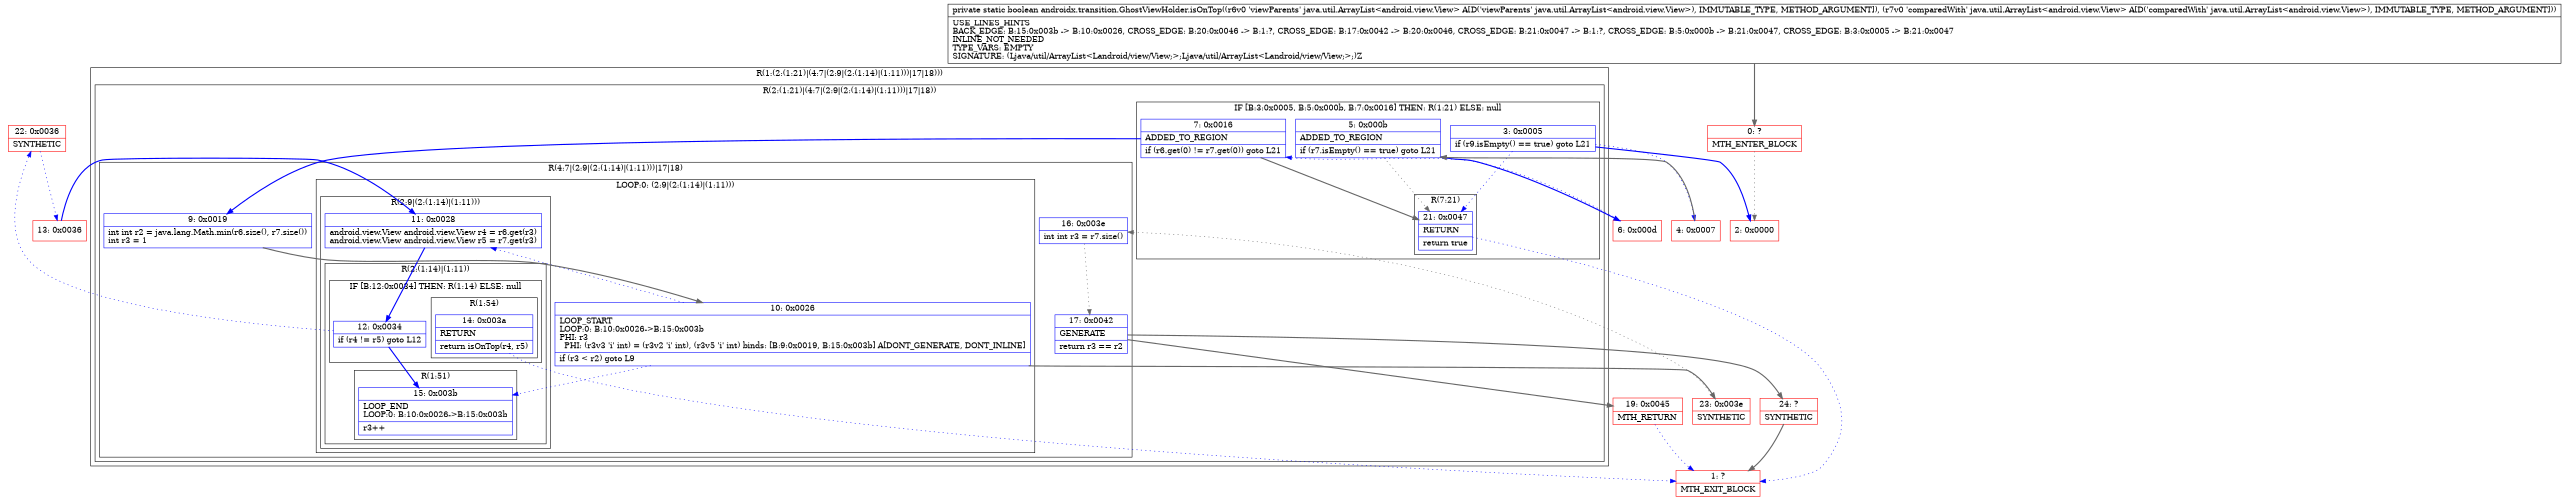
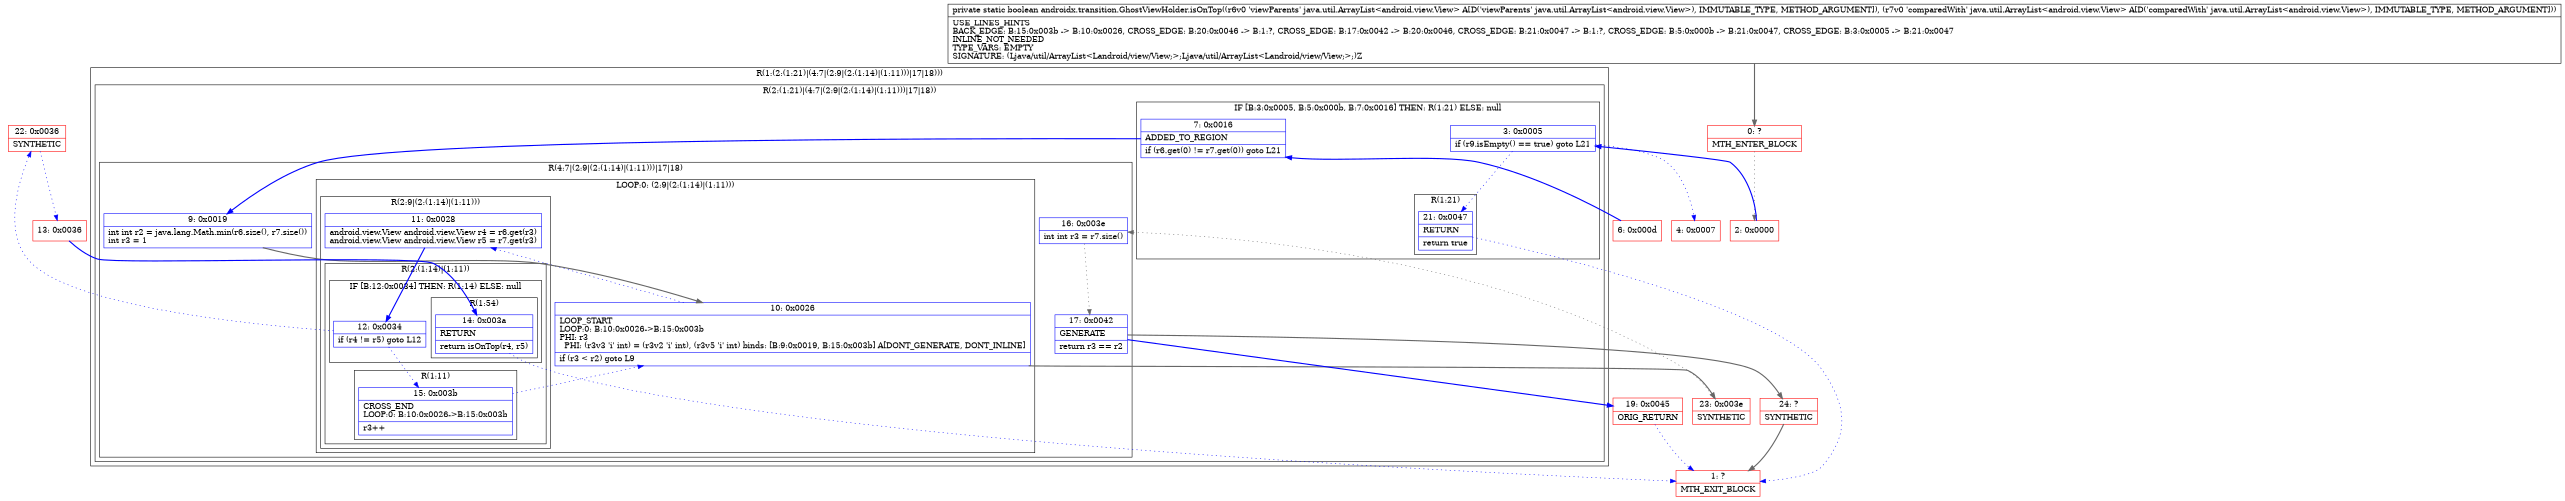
(1368, 138) -> none
(1688, 157) -> (1698, 157)
(225, 158) -> (280, 260)
(1437, 159) -> (1462, 160)
(1337, 188) -> none
(1446, 201) -> (1446, 201)
(403, 366) -> (403, 366)
(1367, 372) -> (1367, 372)
(436, 377) -> (436, 377)
(578, 381) -> (575, 380)
(386, 407) -> (389, 407)
(1647, 418) -> (1648, 418)
